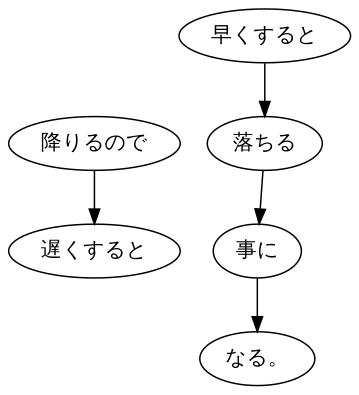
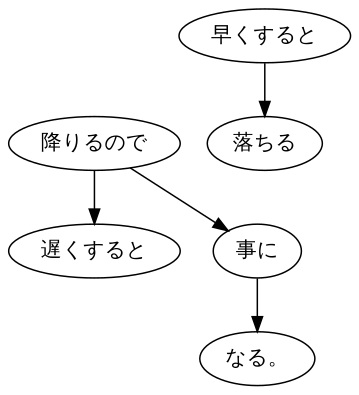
(262, 190) -> (173, 195)
